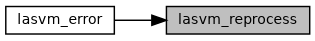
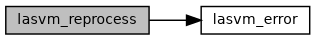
(133, 20) -> (168, 20)
